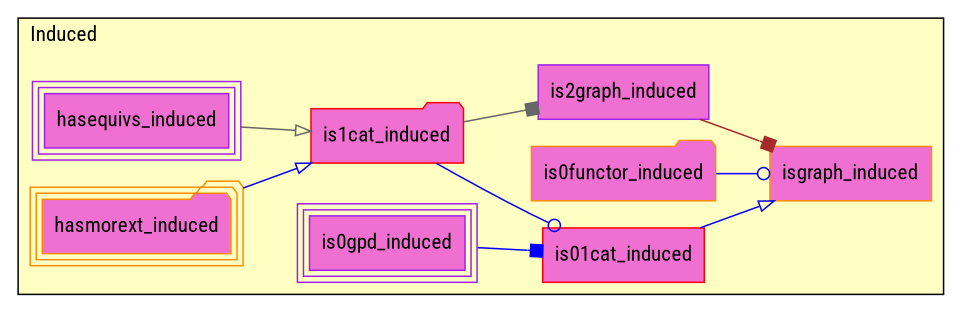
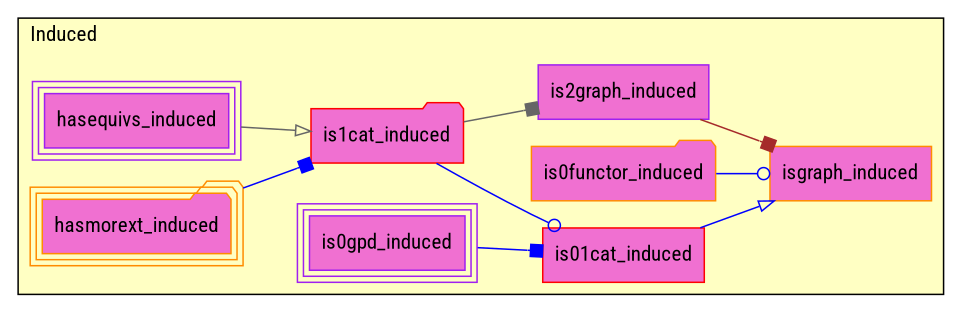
(270, 178) -> (270, 178)
